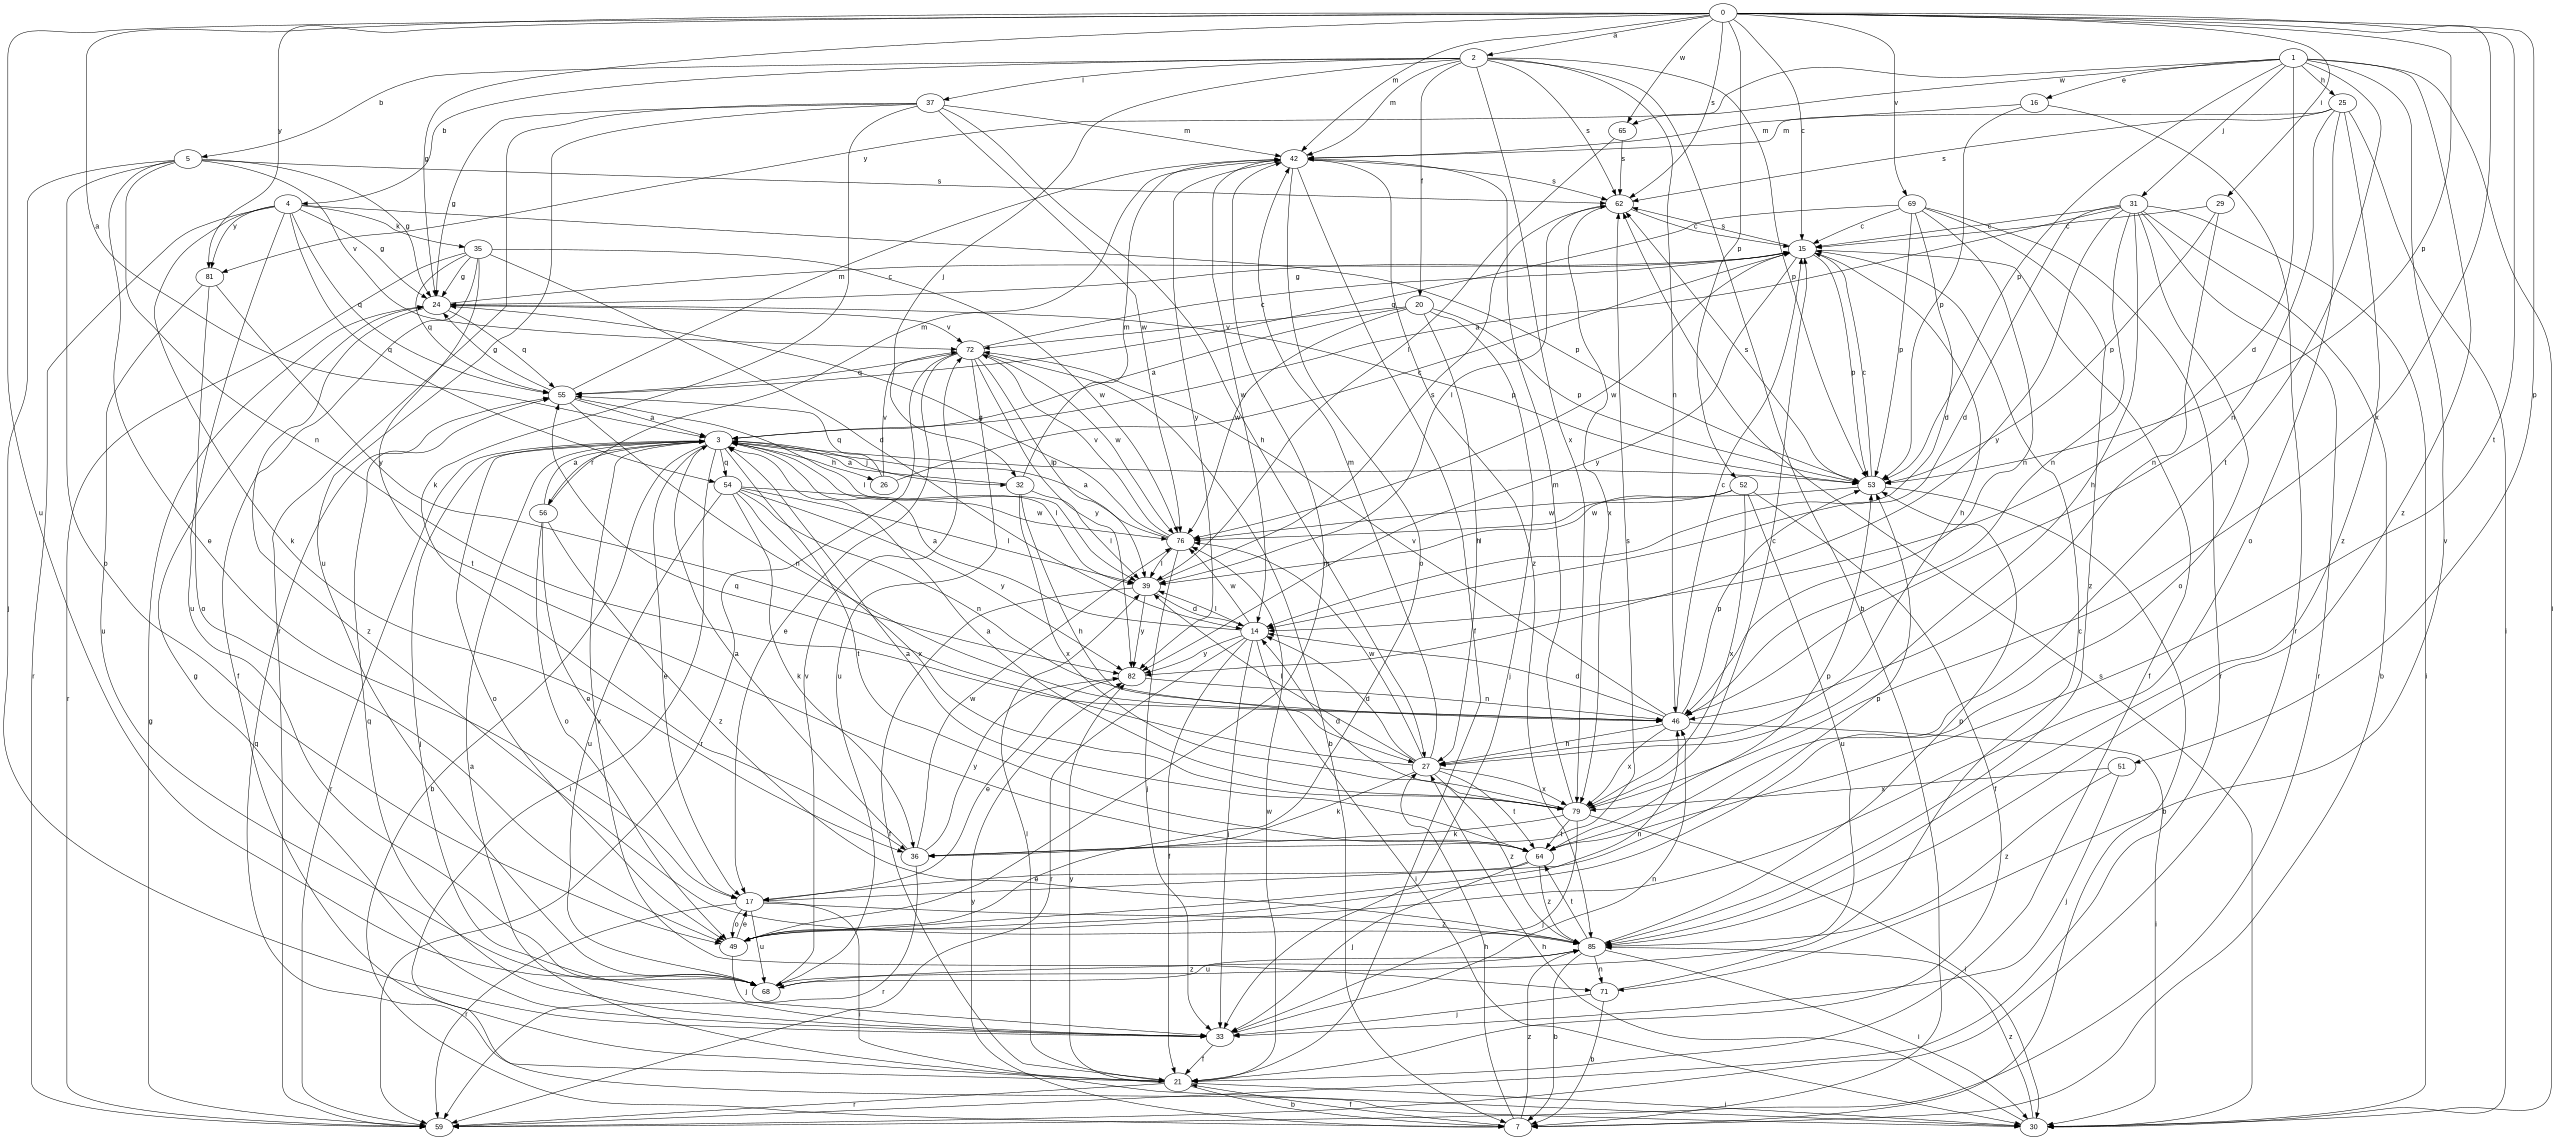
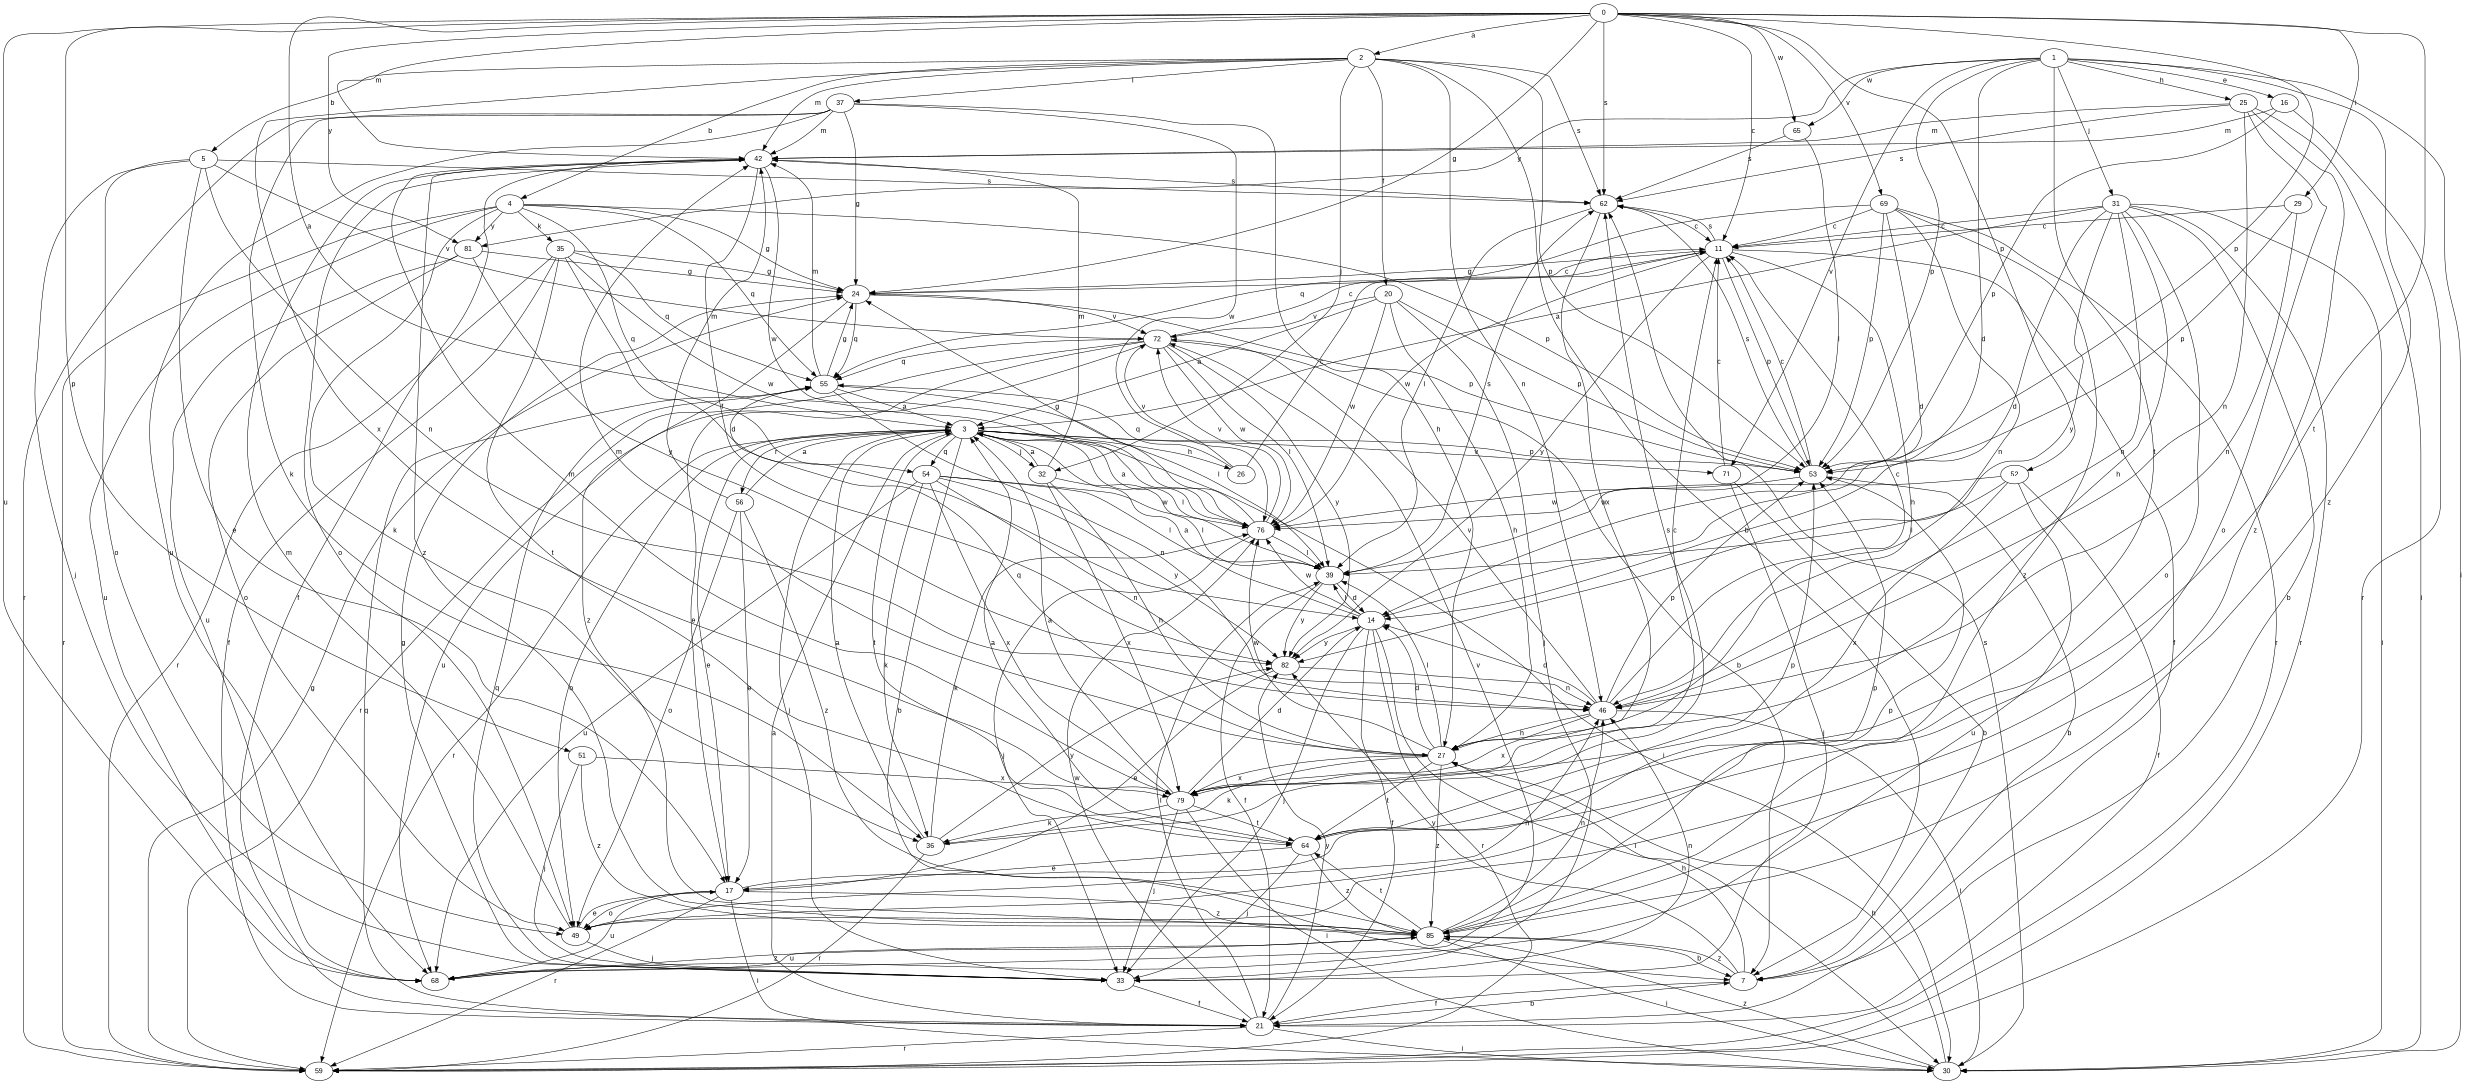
(342, 186) -> (659, 272)
(1802, 249) -> (1719, 249)
(2452, 298) -> none
(1232, 367) -> (956, 407)
(1197, 418) -> (722, 407)
(973, 699) -> (956, 688)
(1598, 967) -> (1557, 854)
